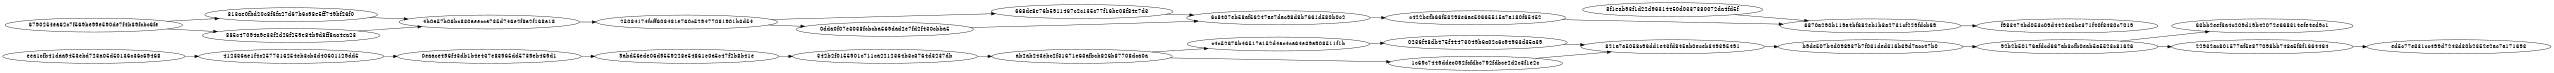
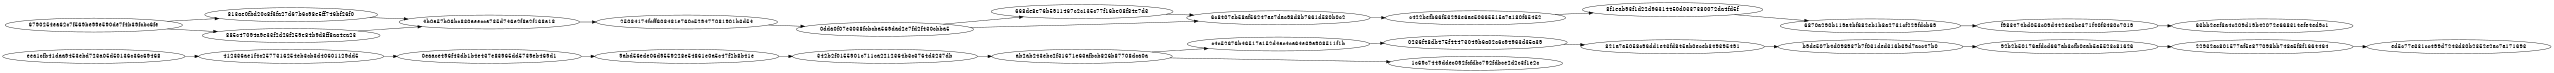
(291, 15) -> (291, 15)
(881, 17) -> (981, 21)
(1671, 22) -> (1572, 14)
(2163, 37) -> (2163, 26)
(1571, 55) -> none
